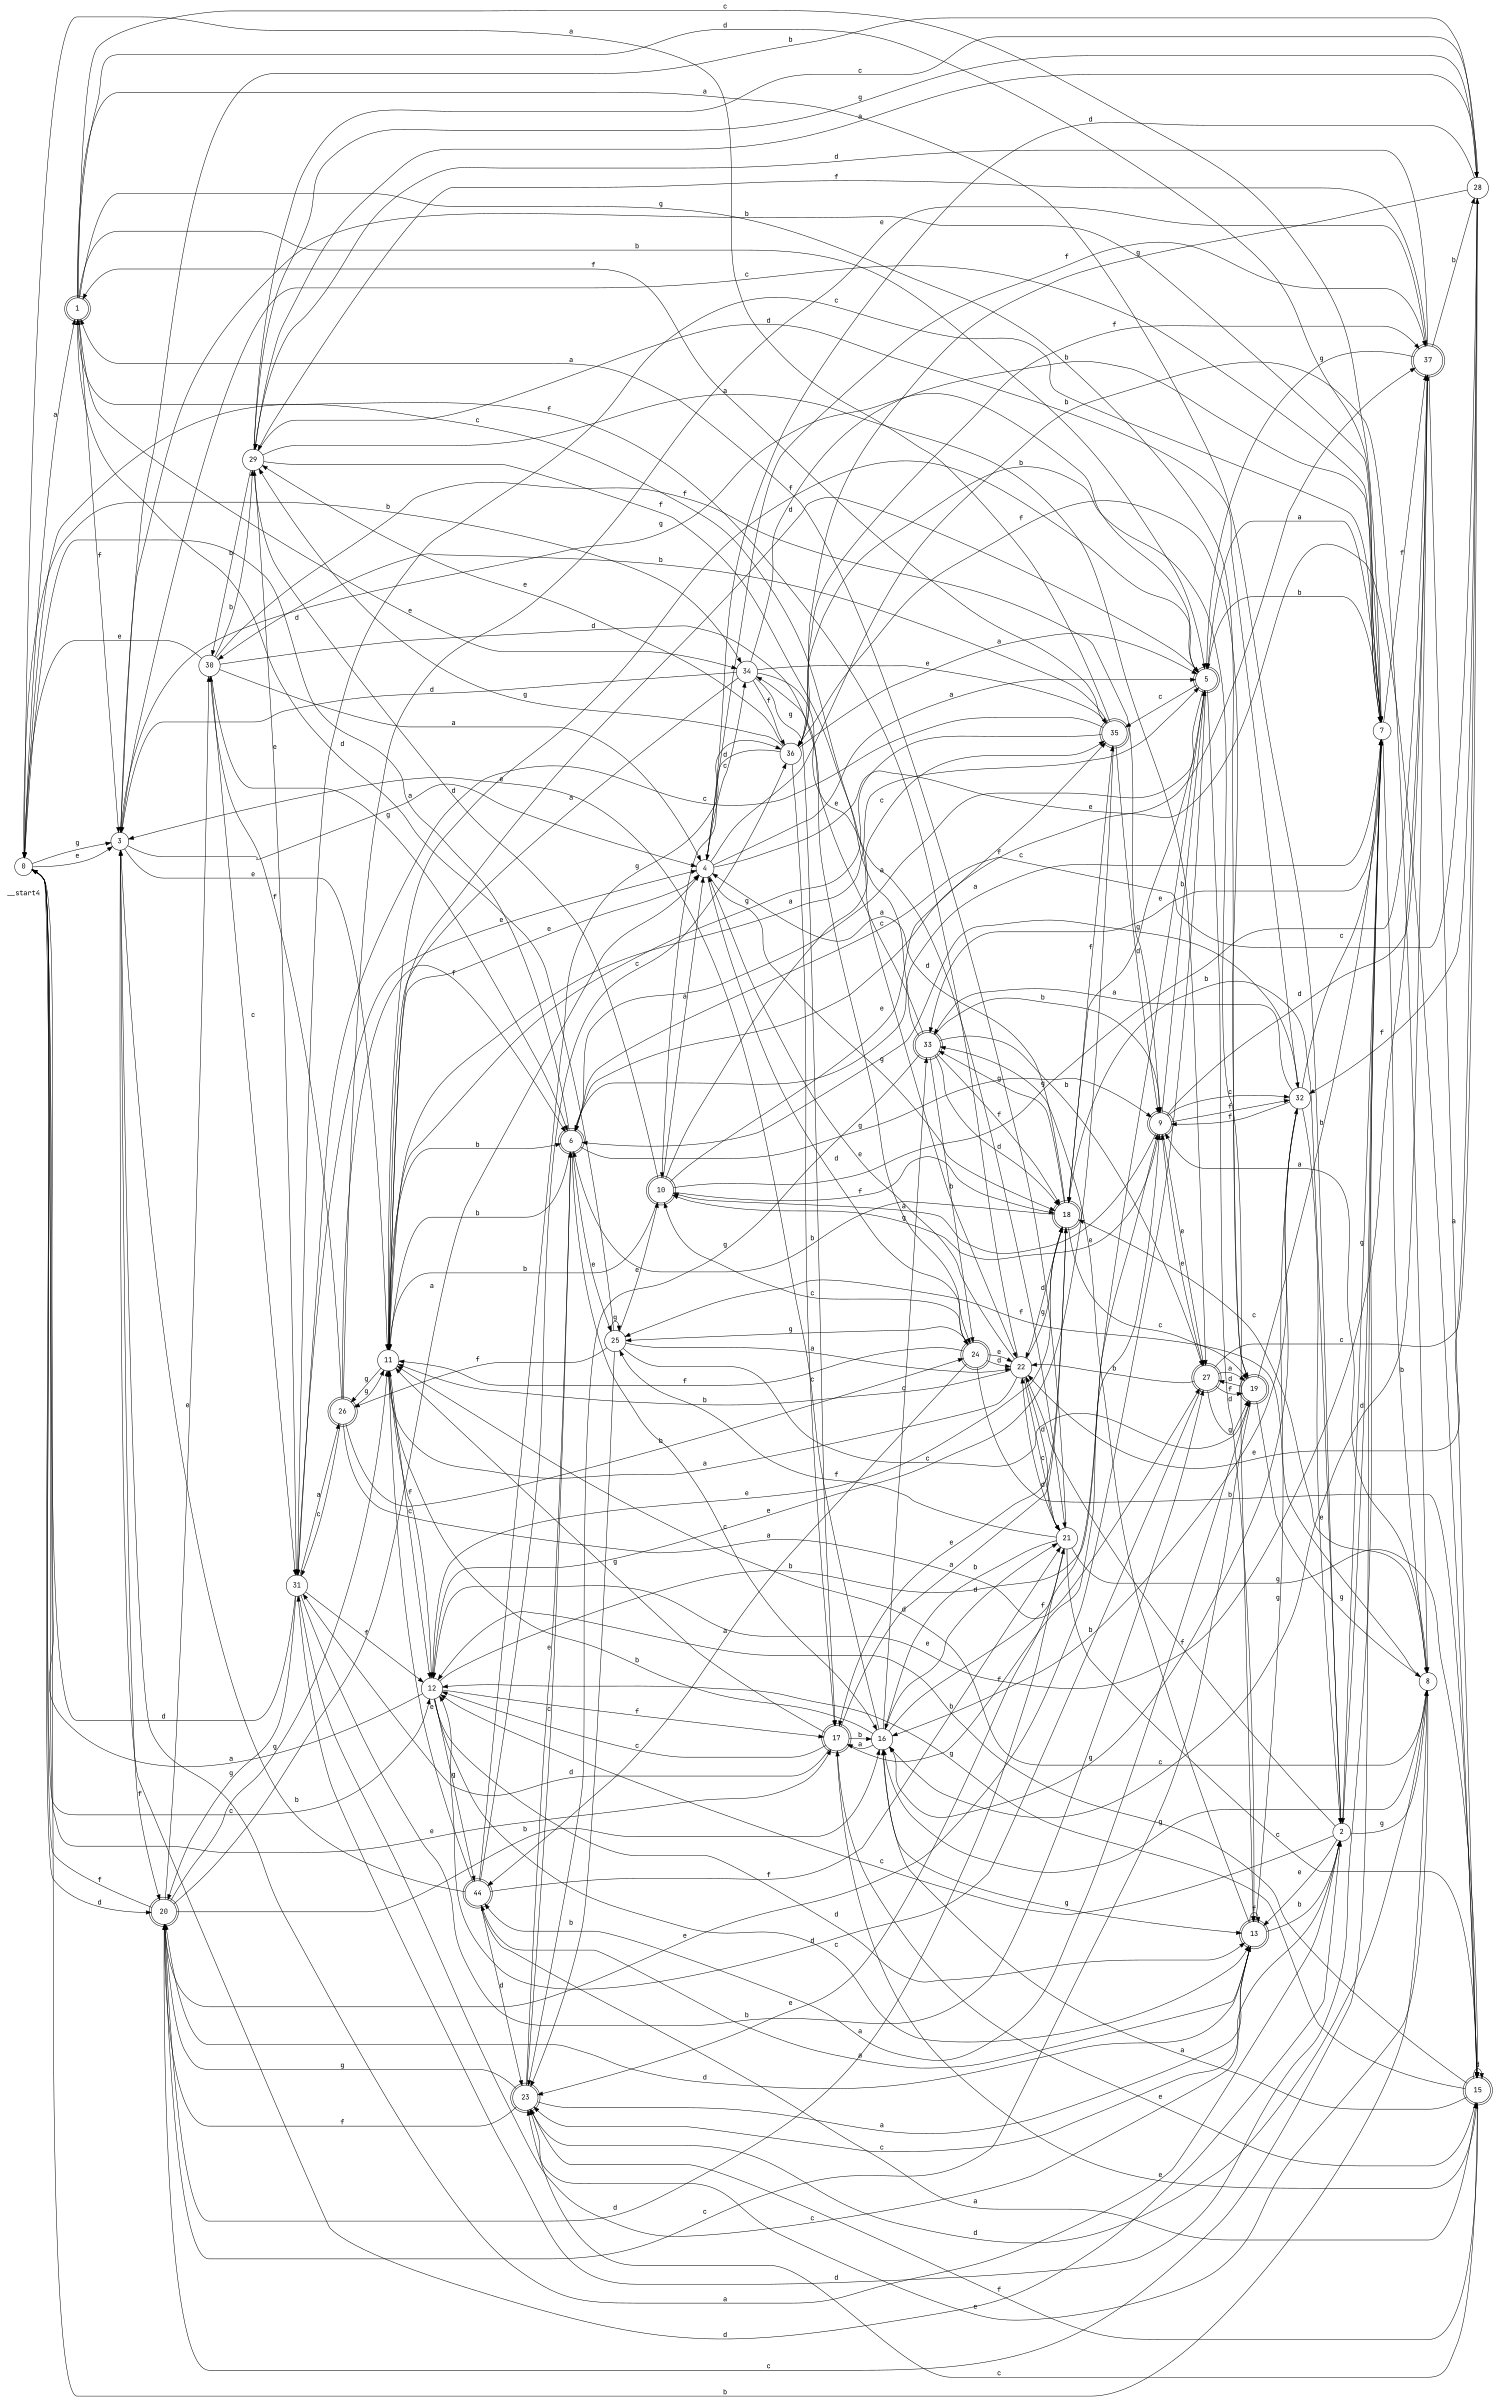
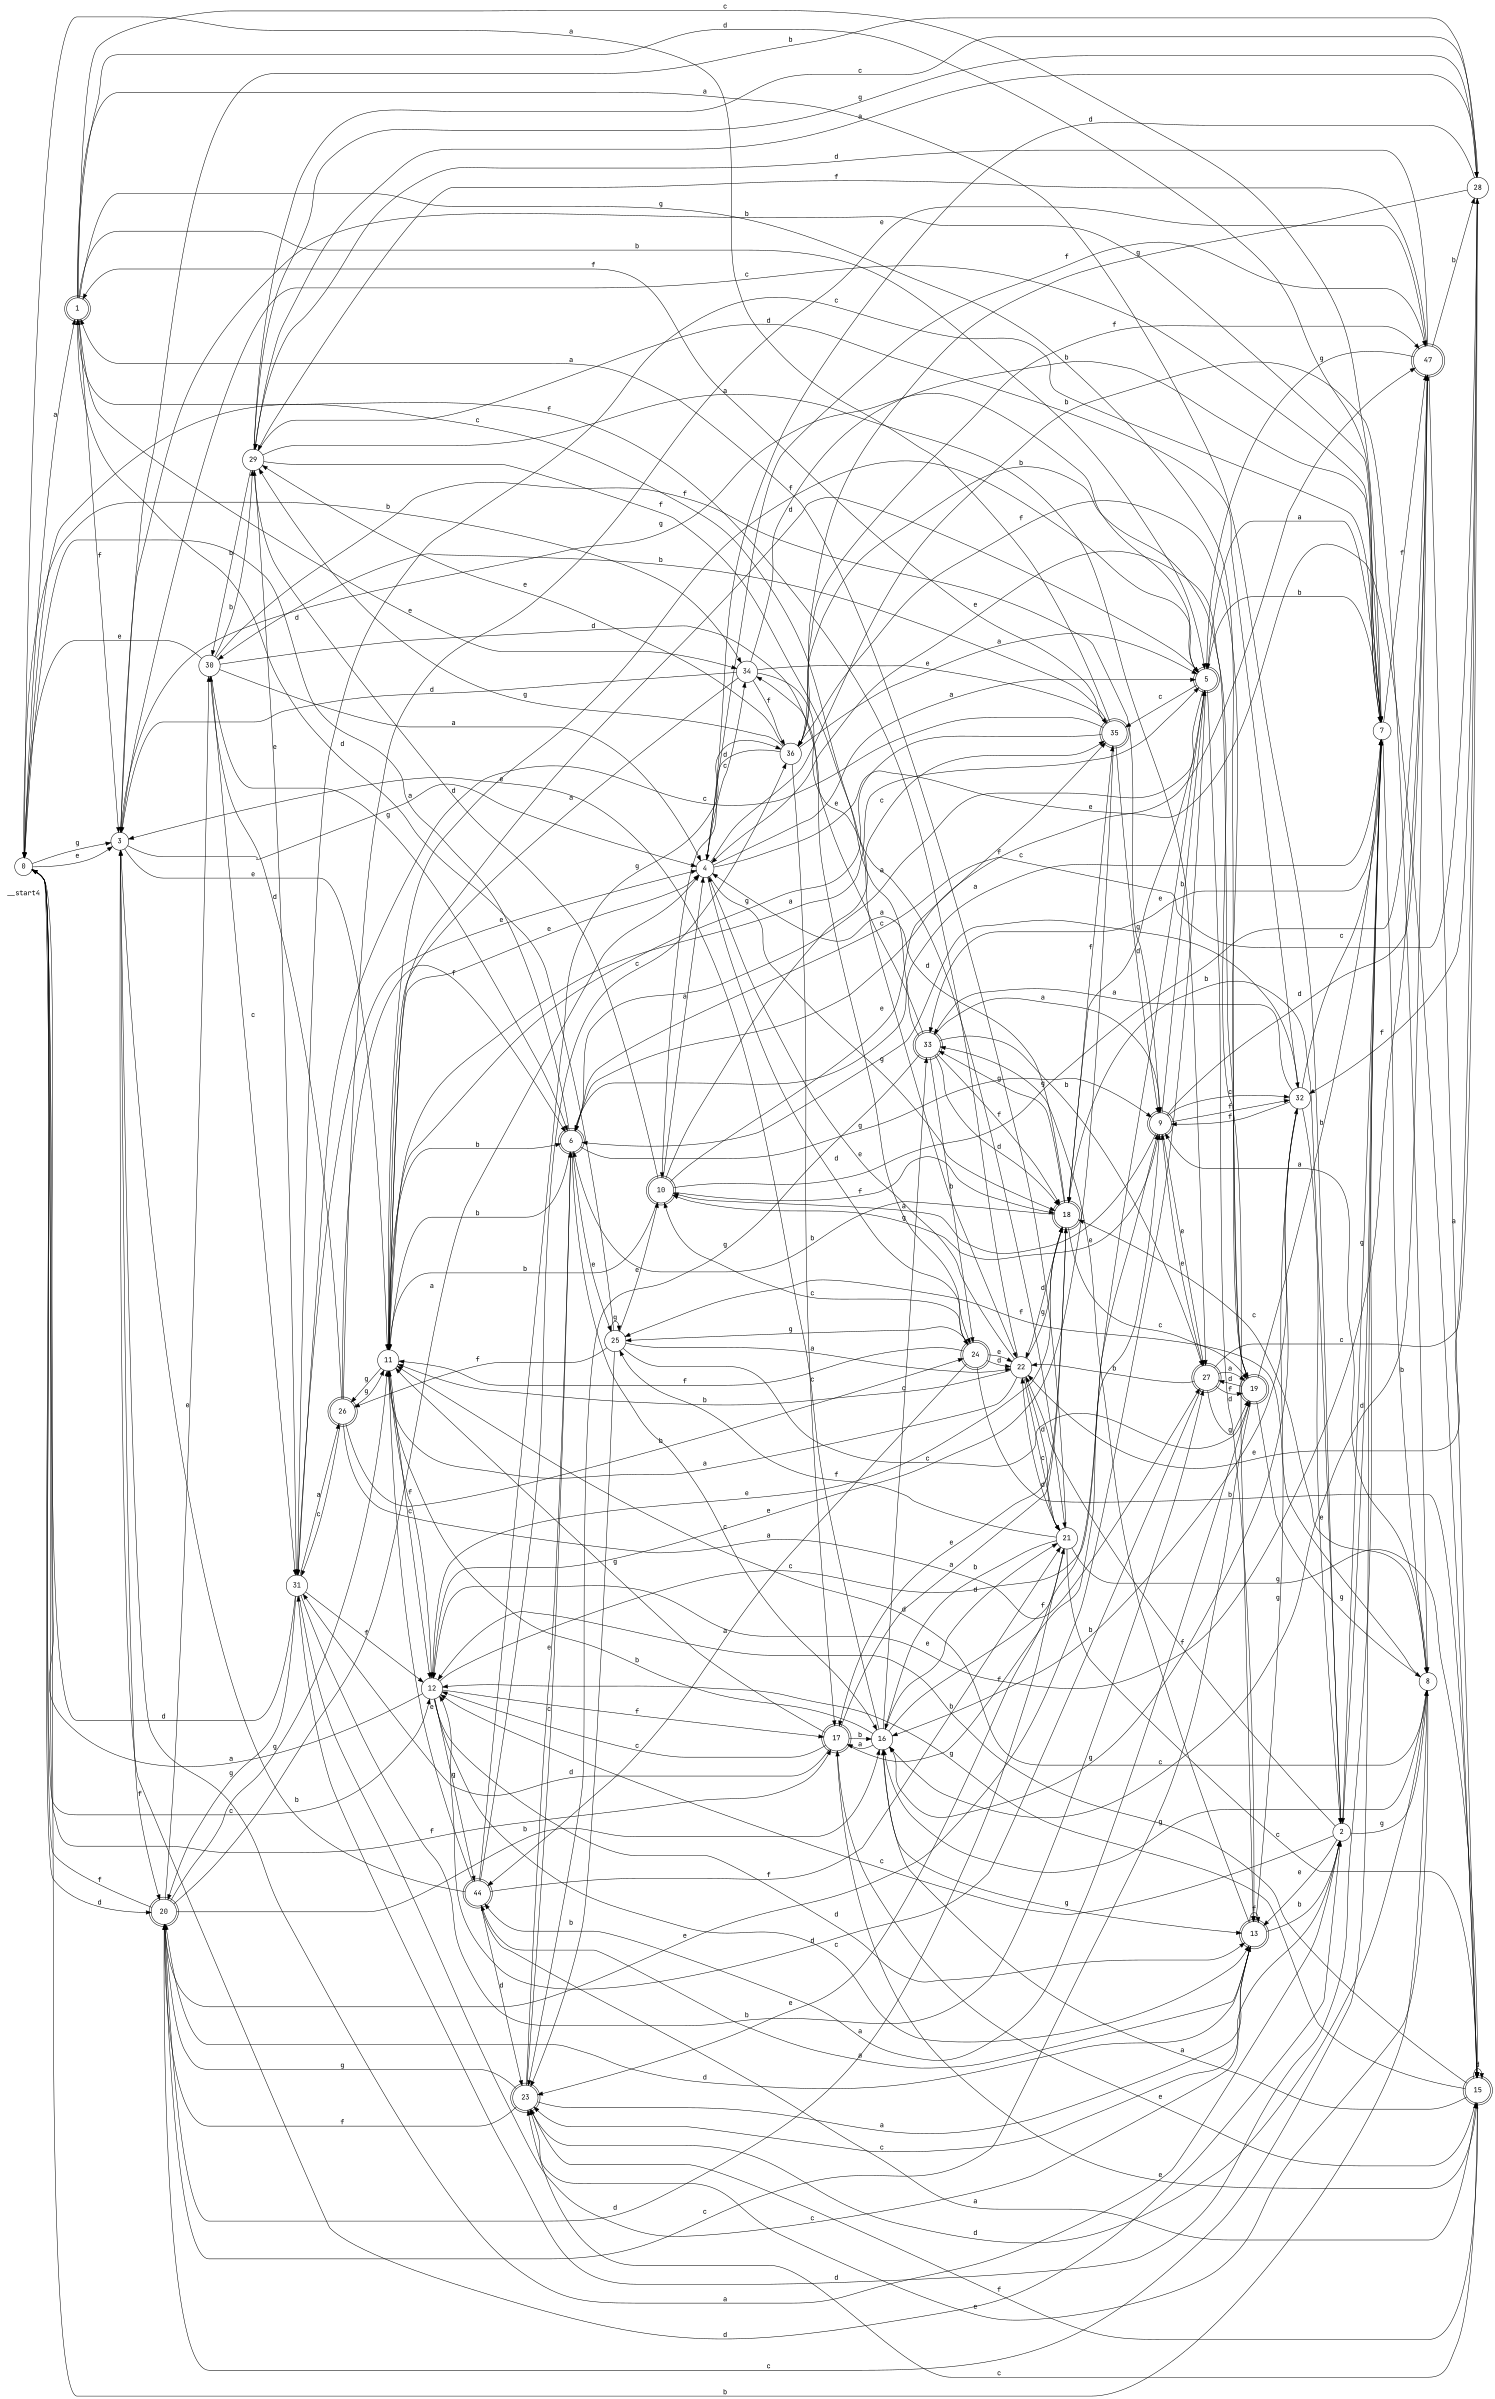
(1428, 360) -> (1428, 360)
none -> (1158, 563)
(275, 897) -> (275, 897)
(1043, 998) -> (1043, 998)
(817, 1191) -> none
(791, 1566) -> (791, 1566)
(432, 1832) -> (432, 1832)
